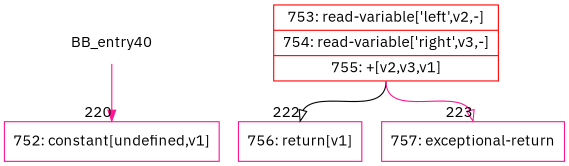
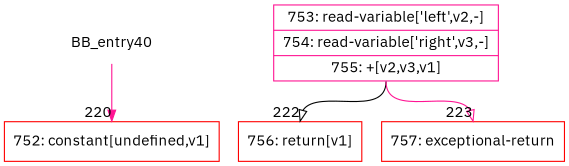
(386, 43) -> (386, 43)
(112, 142) -> (112, 142)
(300, 142) -> (300, 142)
(473, 142) -> (473, 142)
